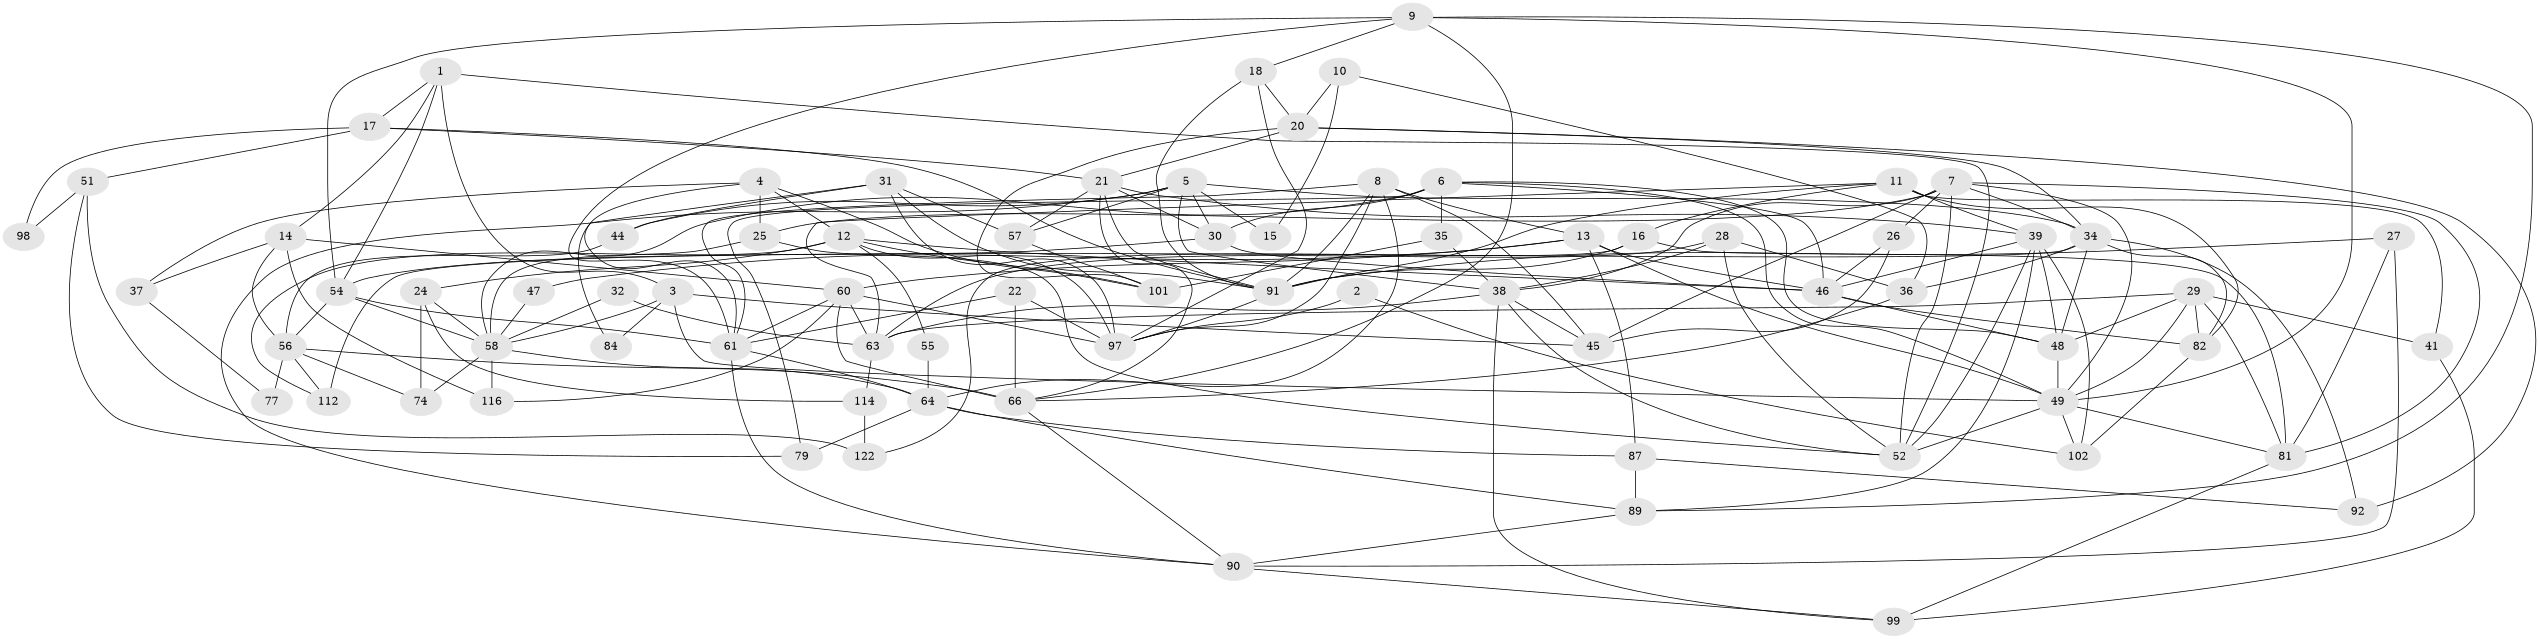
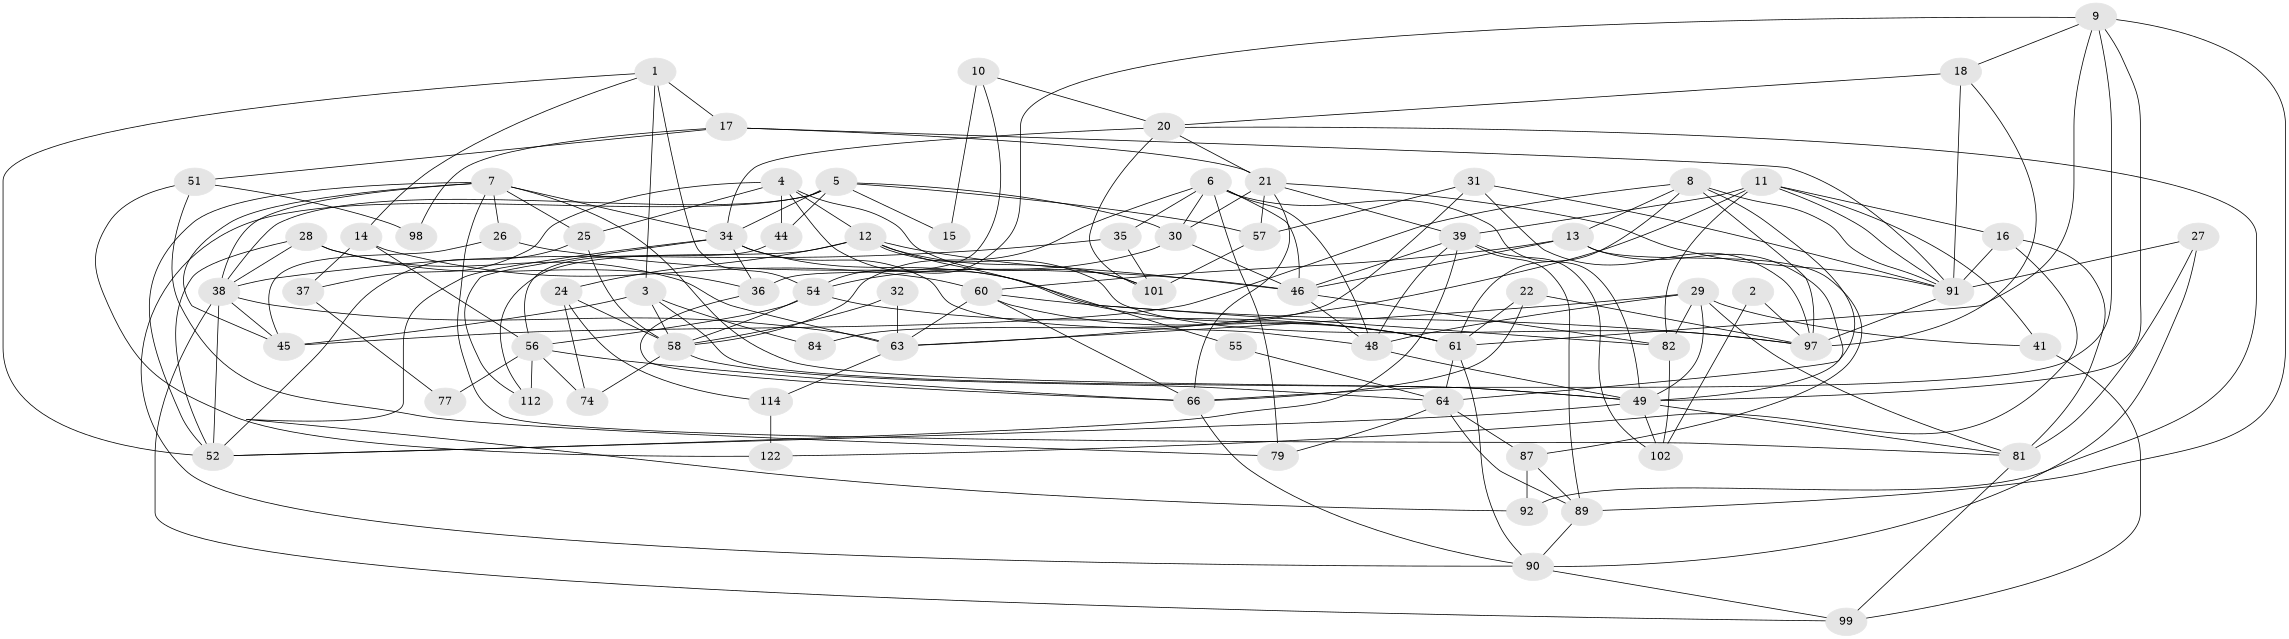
(750, 203) -> (781, 215)
(534, 292) -> none
(492, 402) -> none
